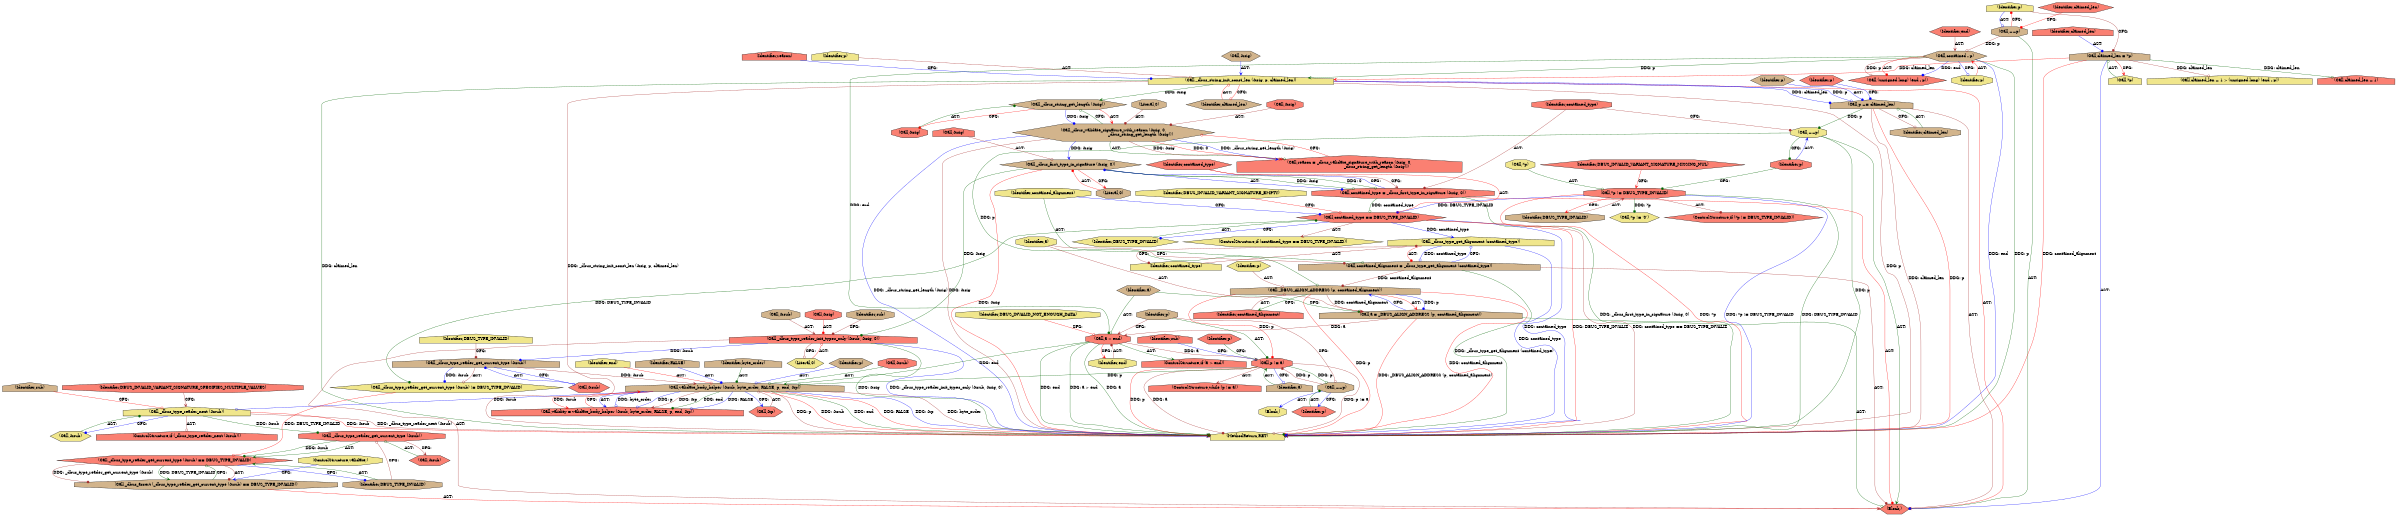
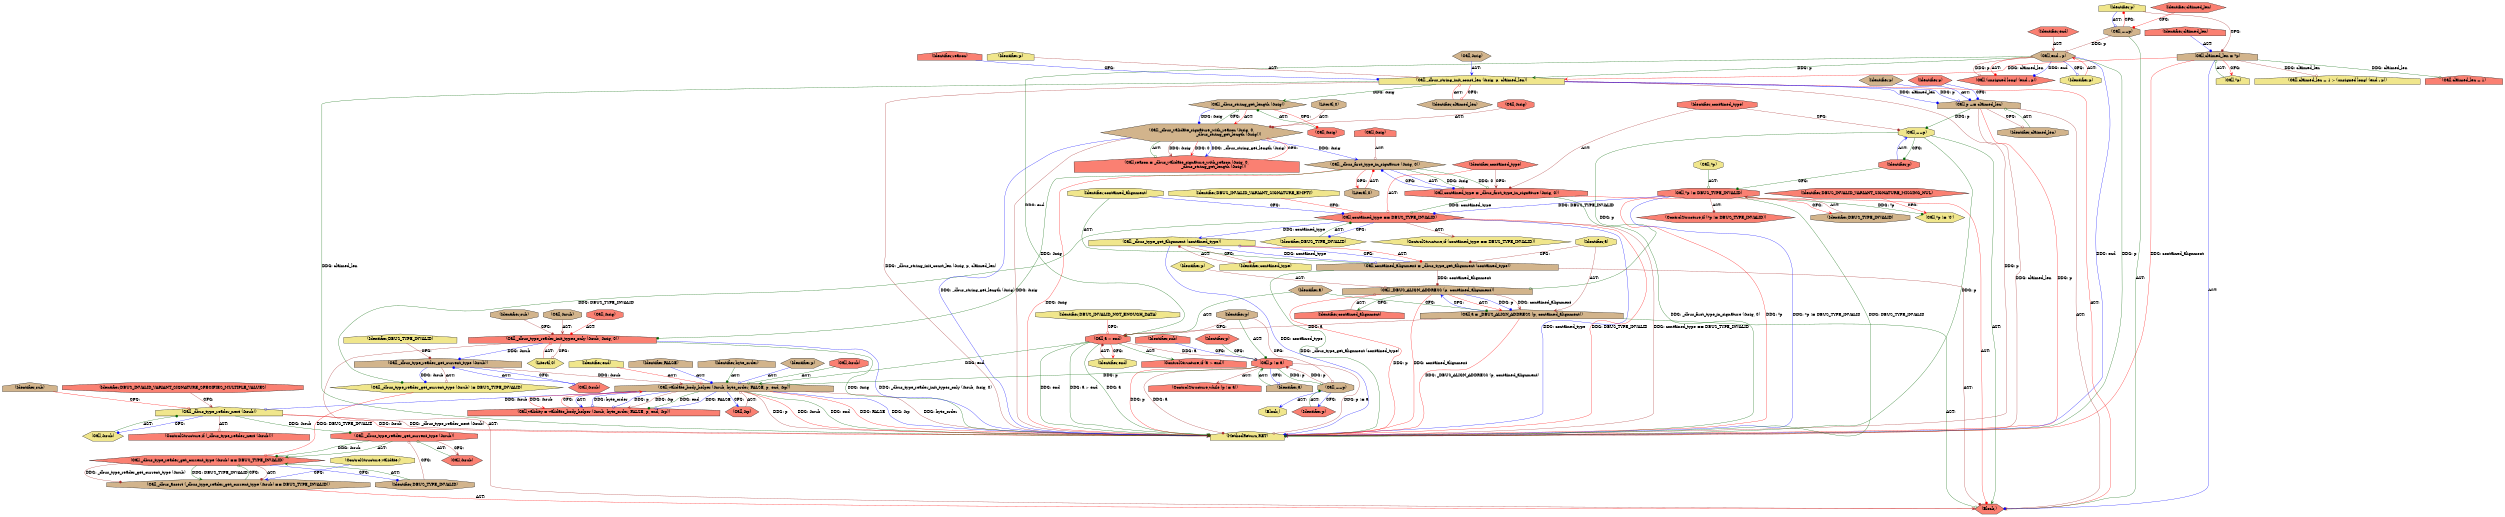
(1955, 56) -> (2053, 56)
(1639, 178) -> (1903, 205)
(1212, 324) -> none
